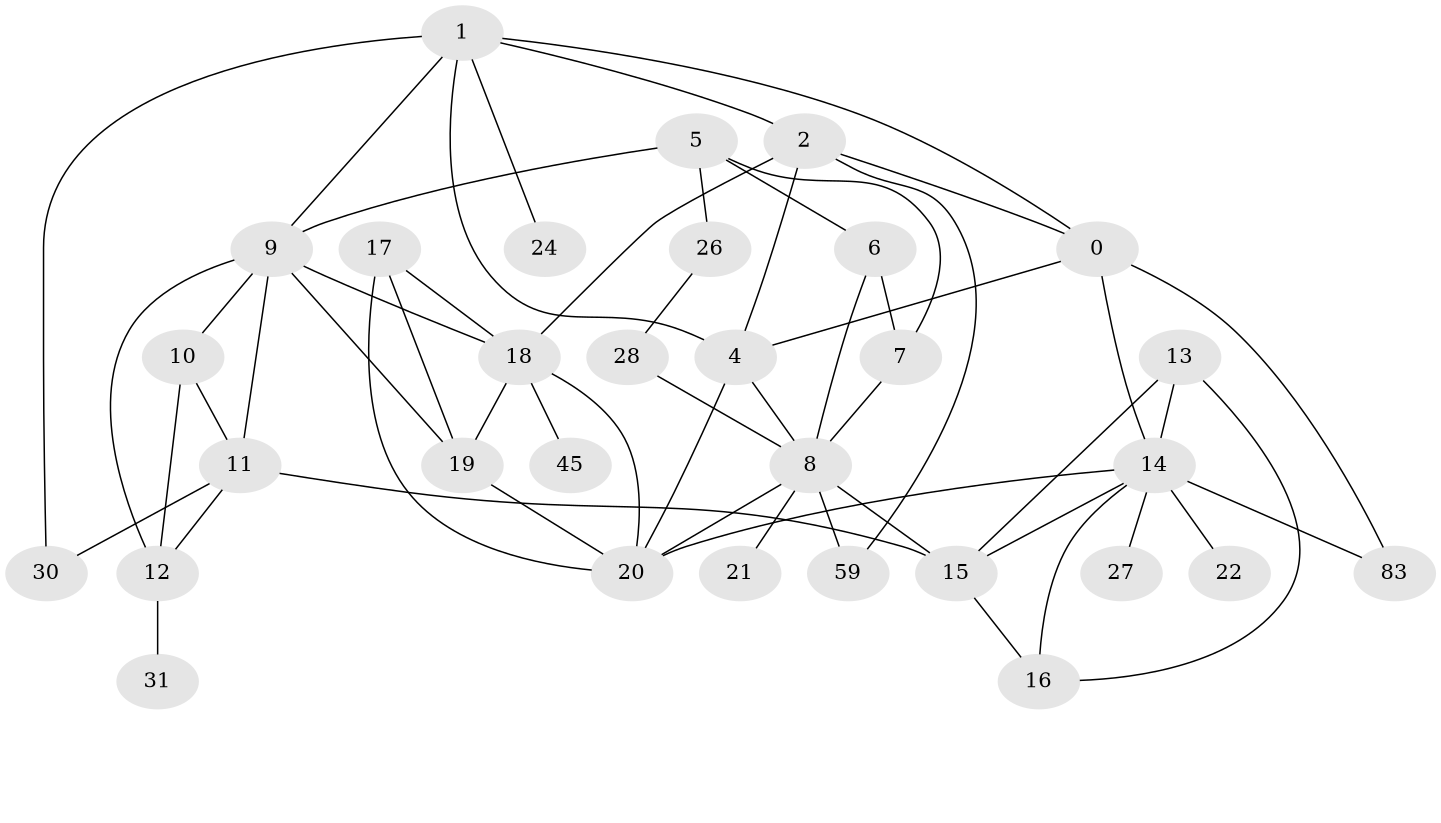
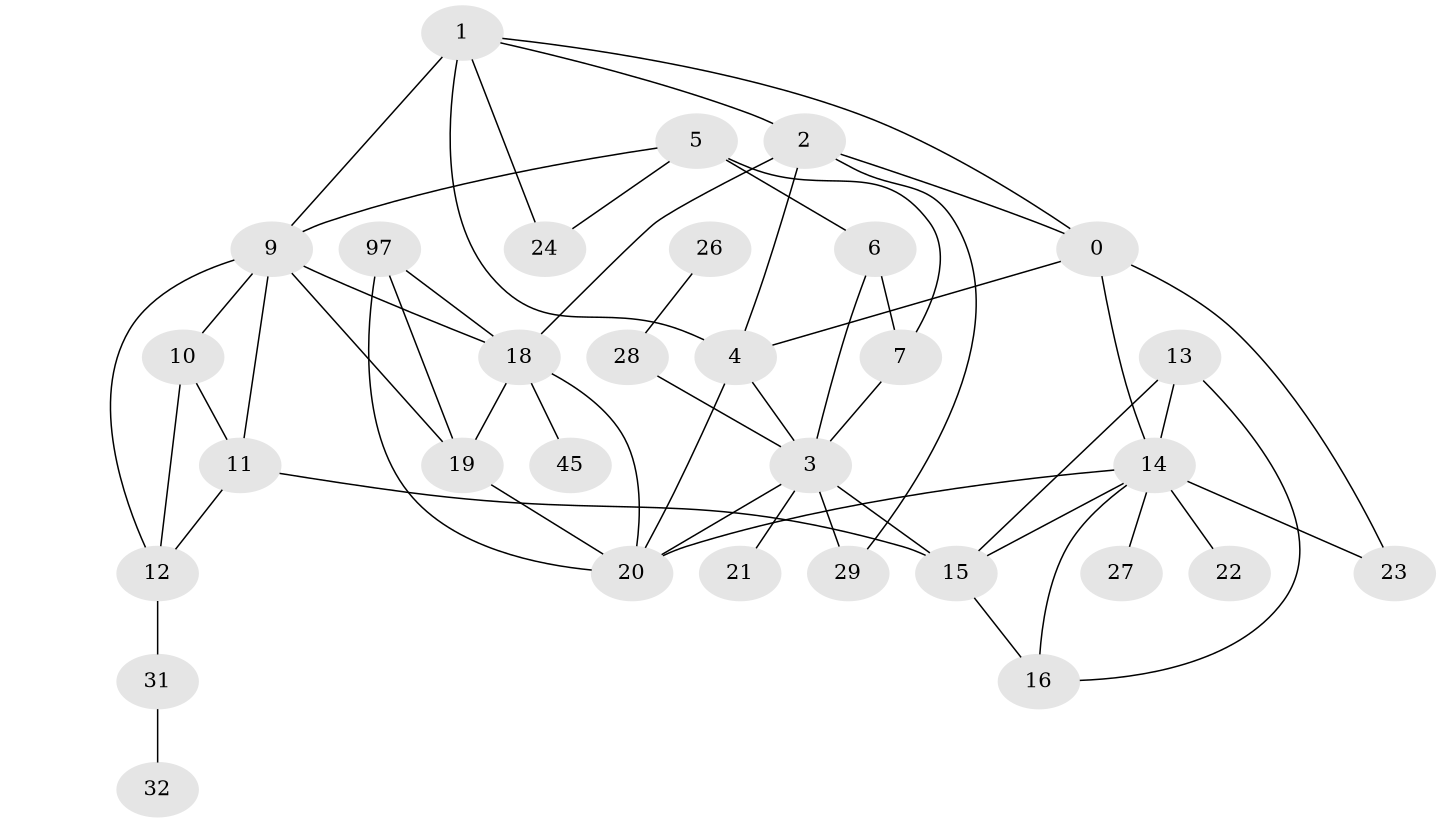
(705, 204) -> (621, 195)
(380, 249) -> (380, 249)
(811, 465) -> (811, 465)
(47, 574) -> none
(848, 574) -> (848, 574)
(1395, 574) -> (1395, 574)
none -> (158, 790)
